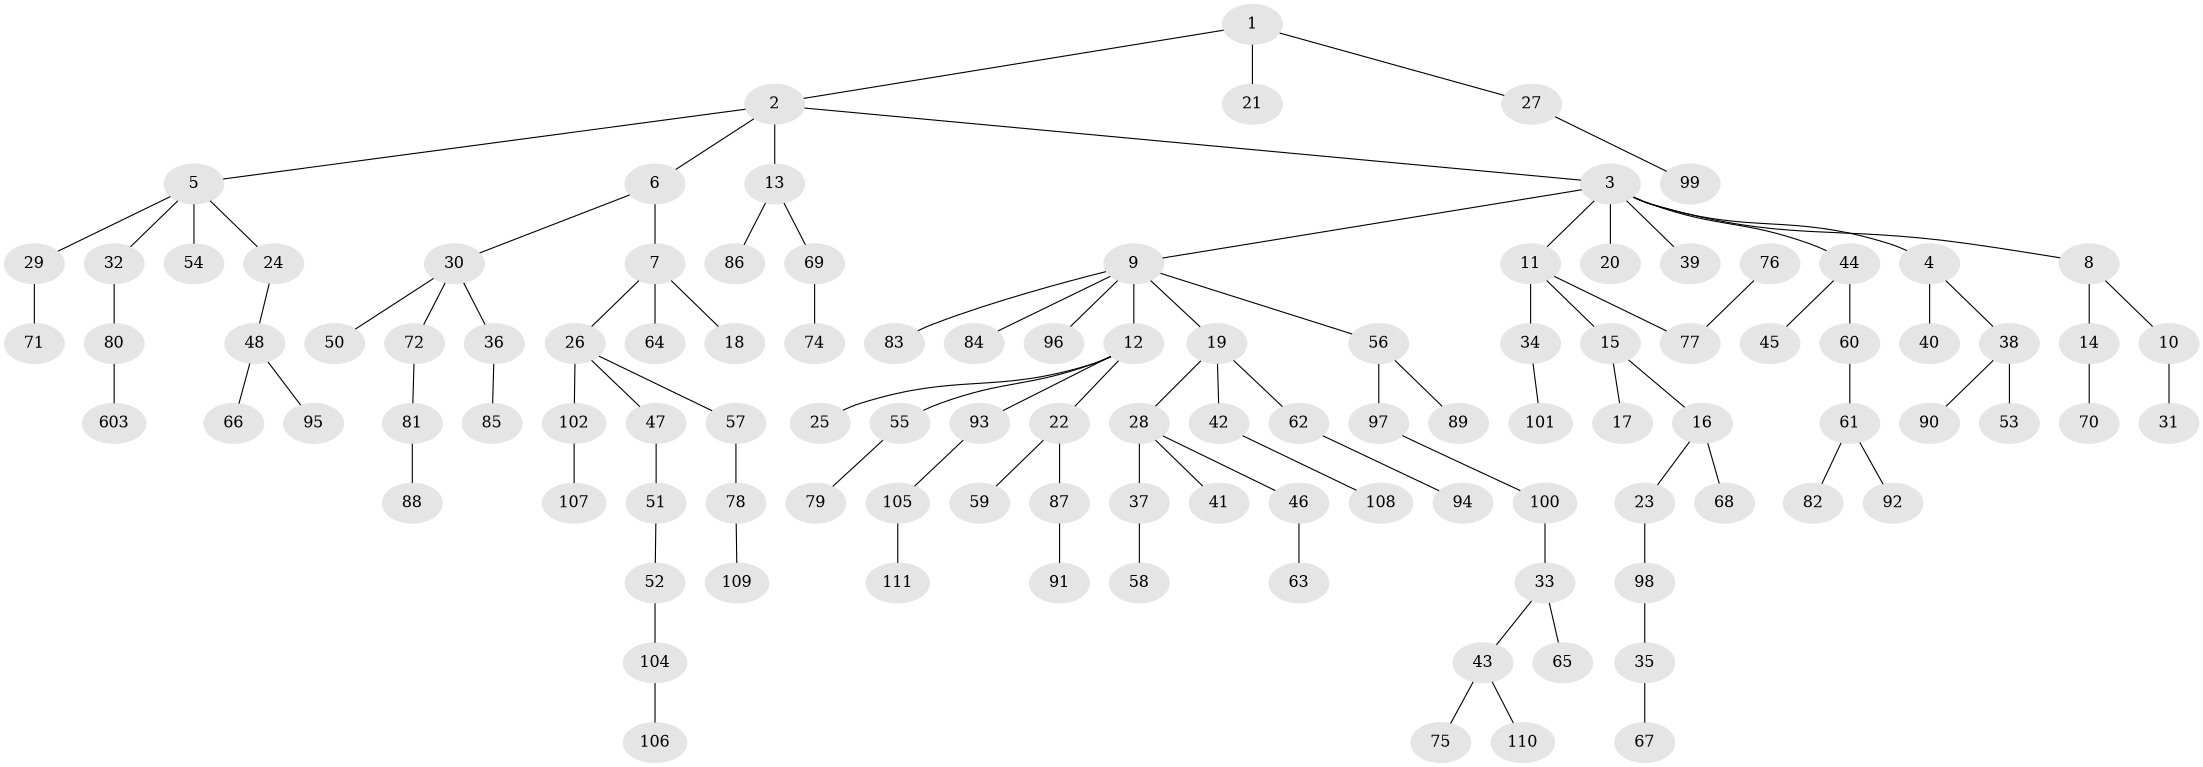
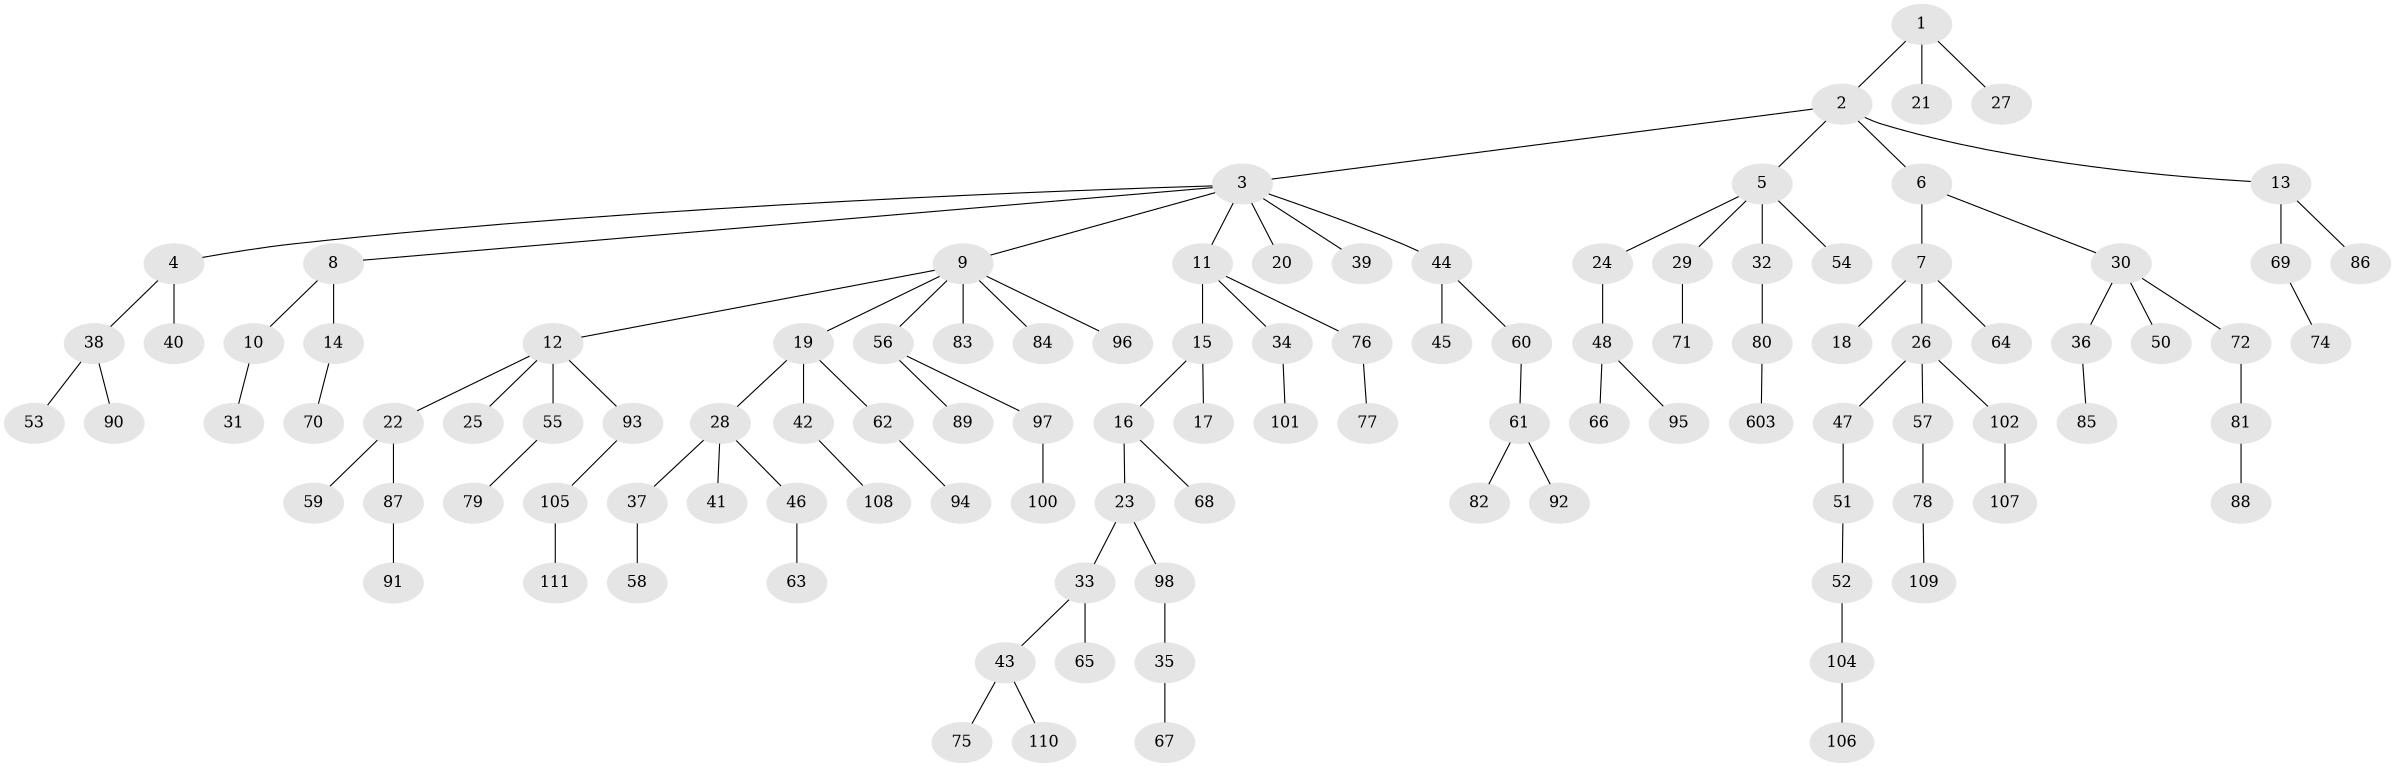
(1690, 184) -> none
(1610, 304) -> (1282, 304)
(1545, 543) -> (1105, 543)
